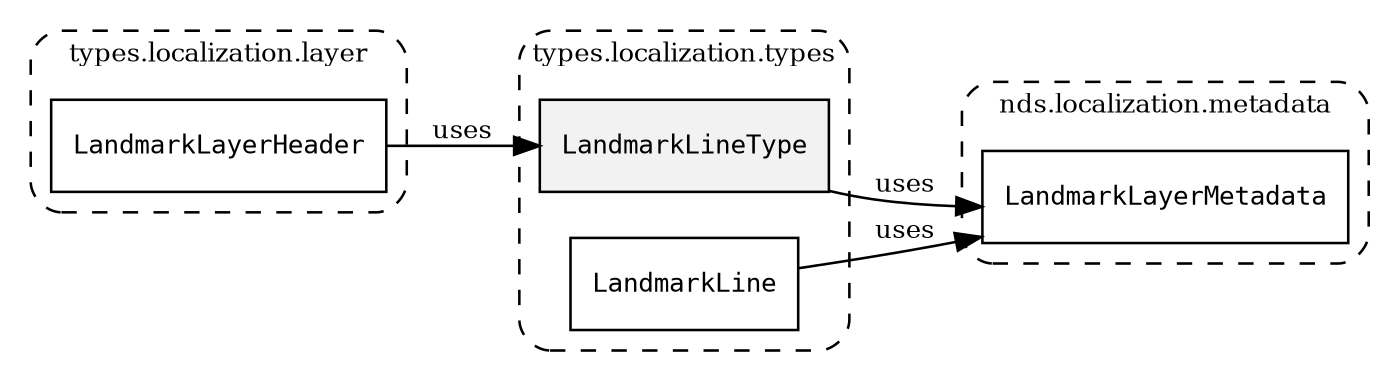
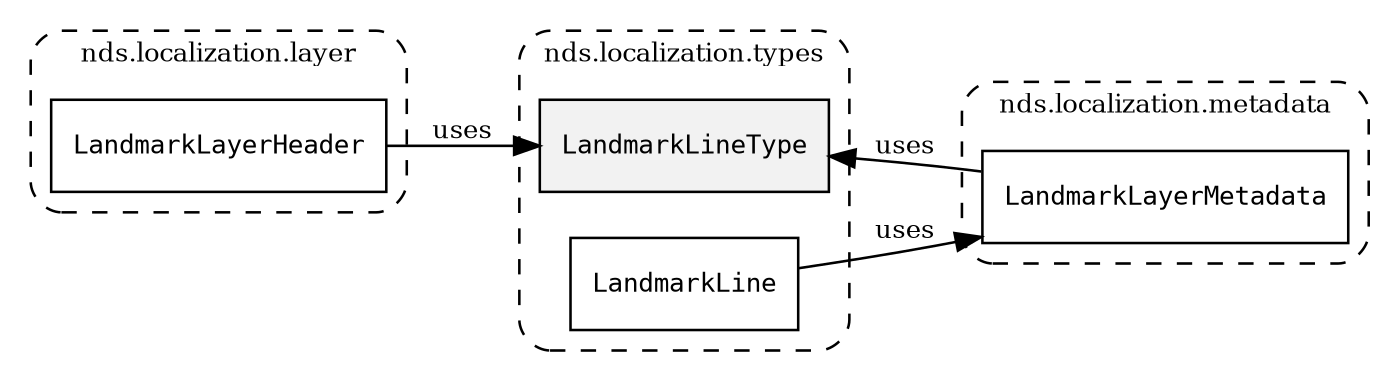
(219, 55) -> (219, 55)
(684, 55) -> (684, 55)
(892, 202) -> (918, 164)
